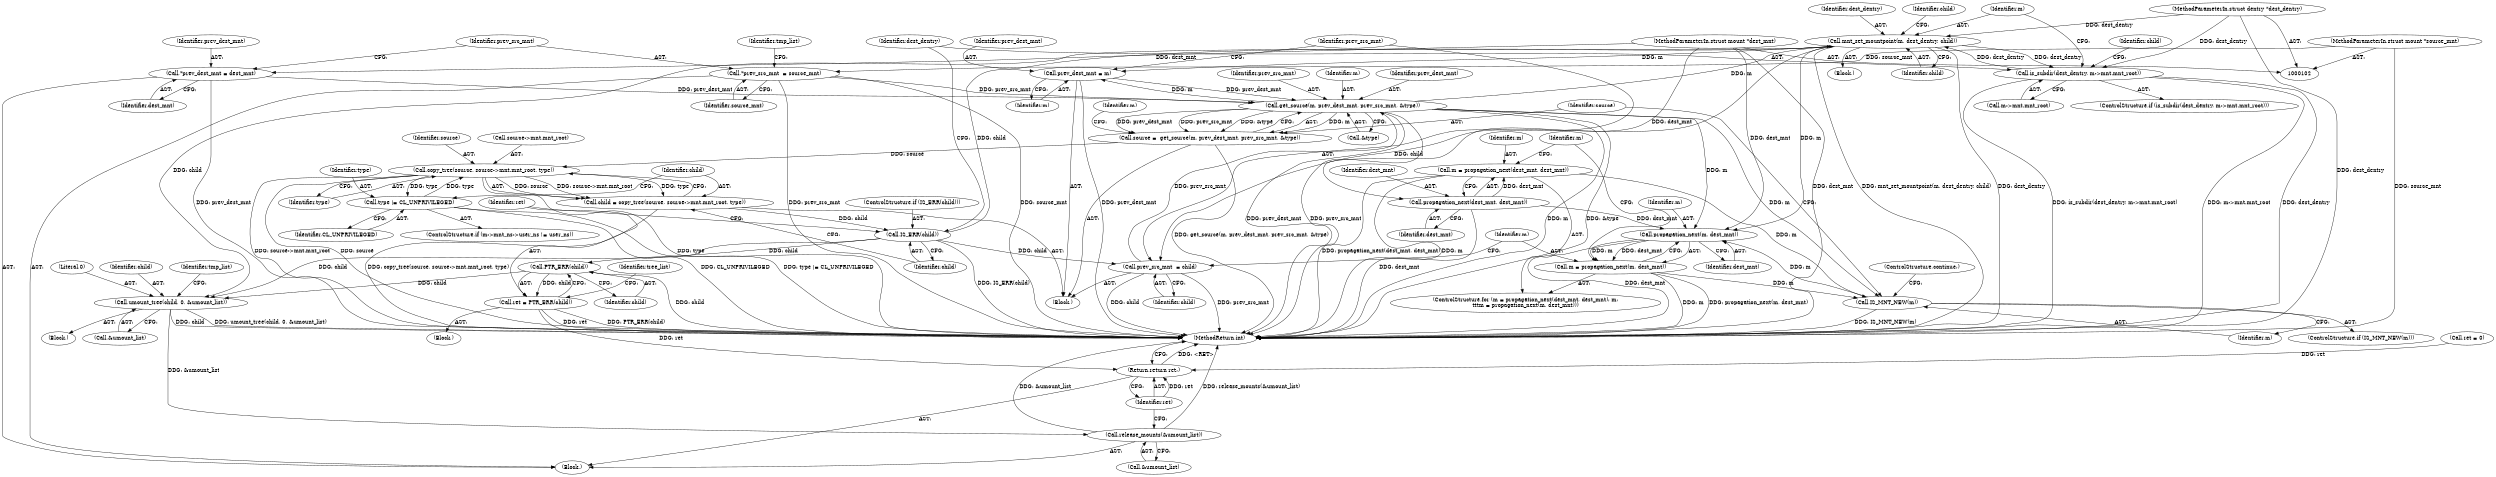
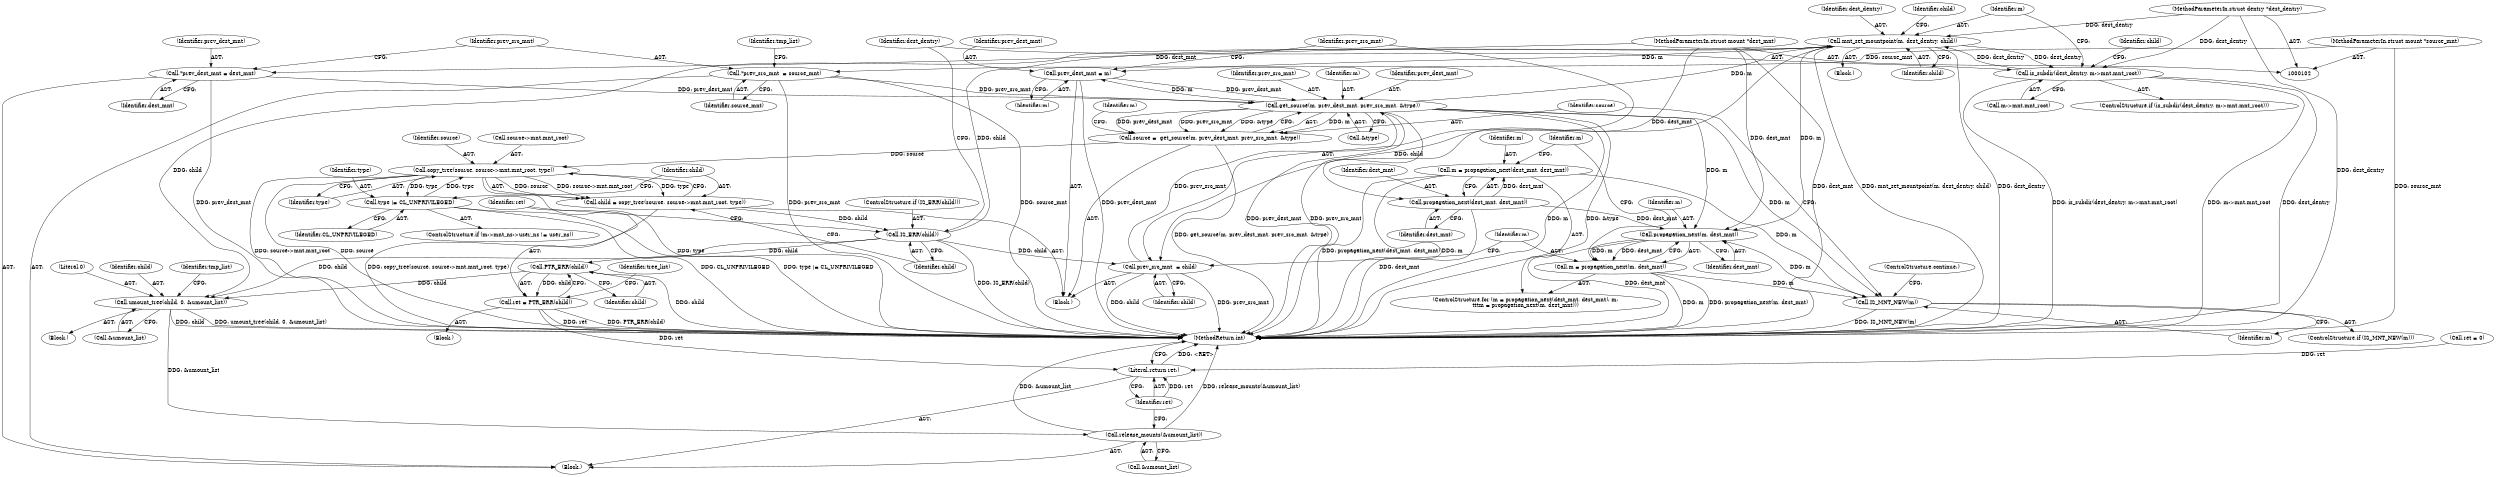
(1154, 371) -> (1154, 371)
